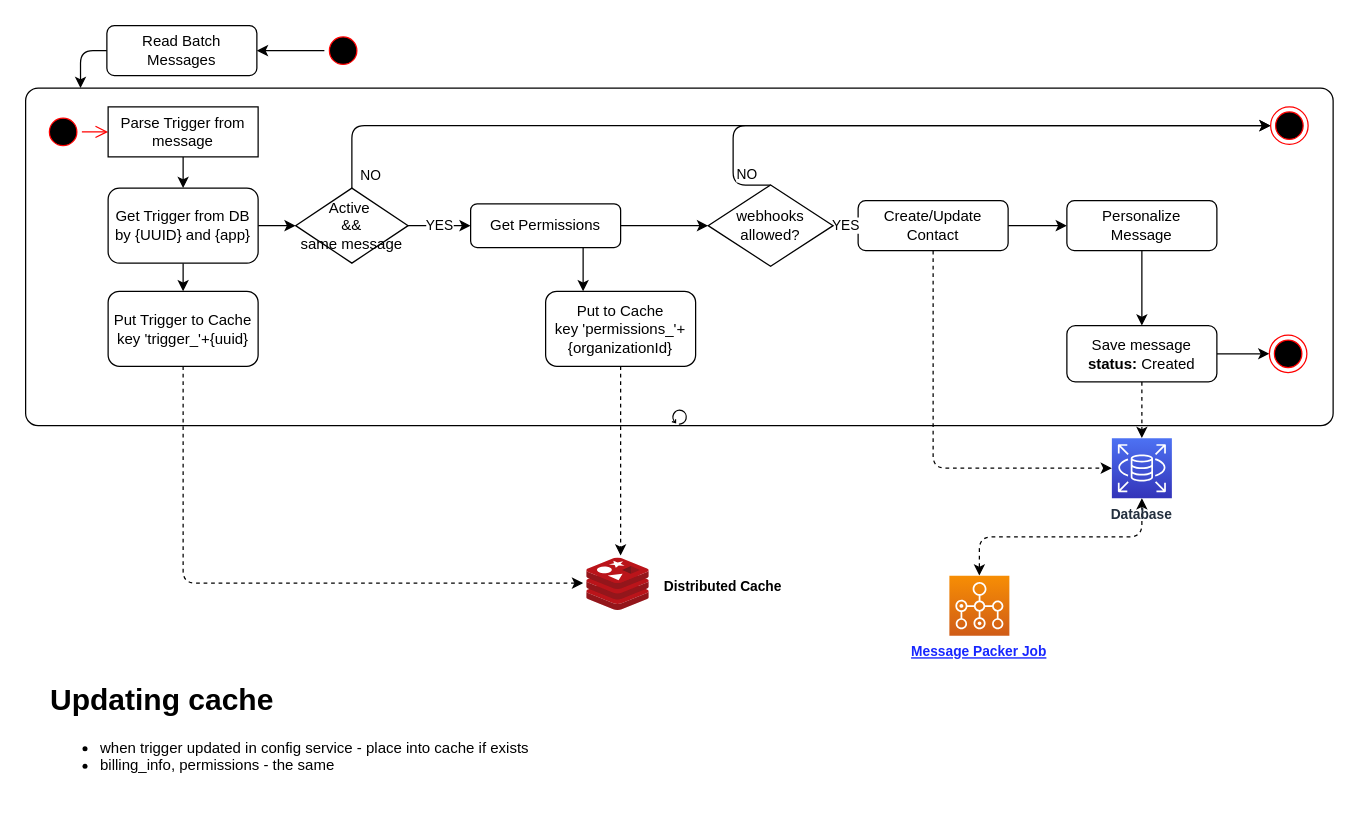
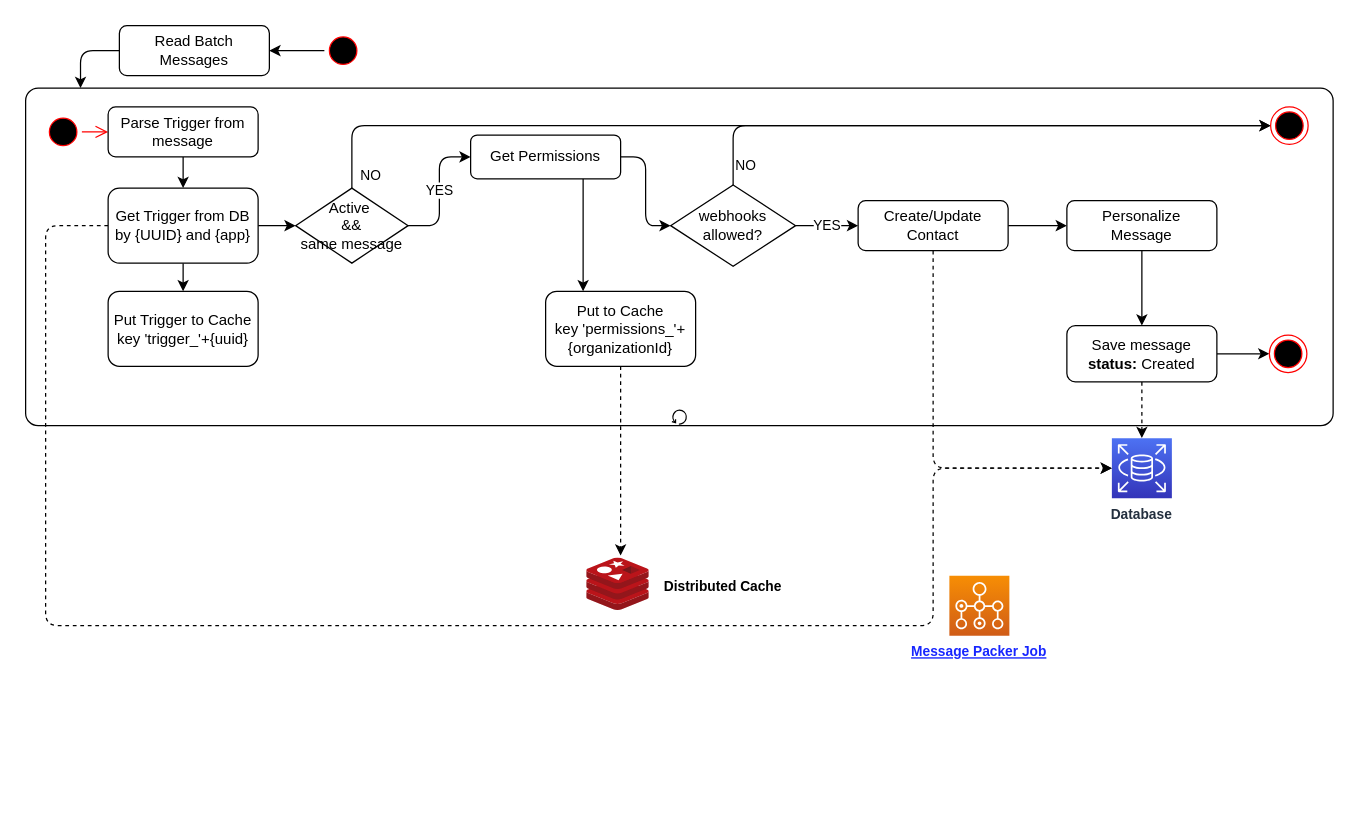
(182, 51) -> (194, 51)
(183, 132) -> (183, 132)
(546, 226) -> (546, 157)
(771, 226) -> (733, 226)
(1054, 537) -> none
(276, 583) -> none
none -> (339, 626)
(470, 732) -> none
